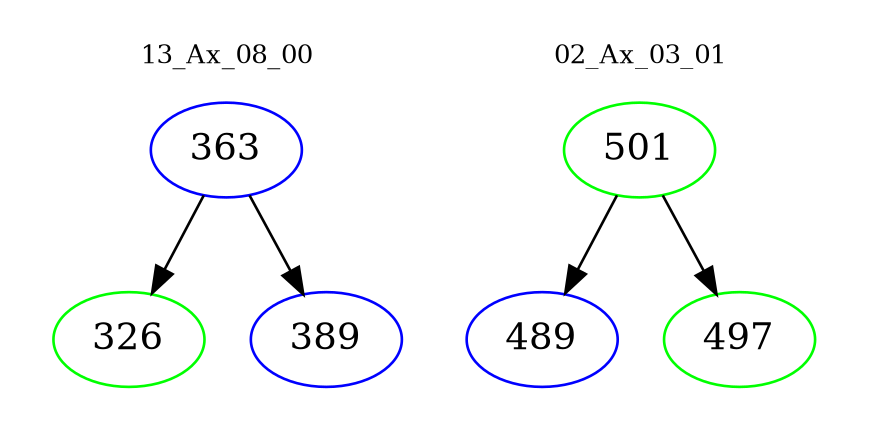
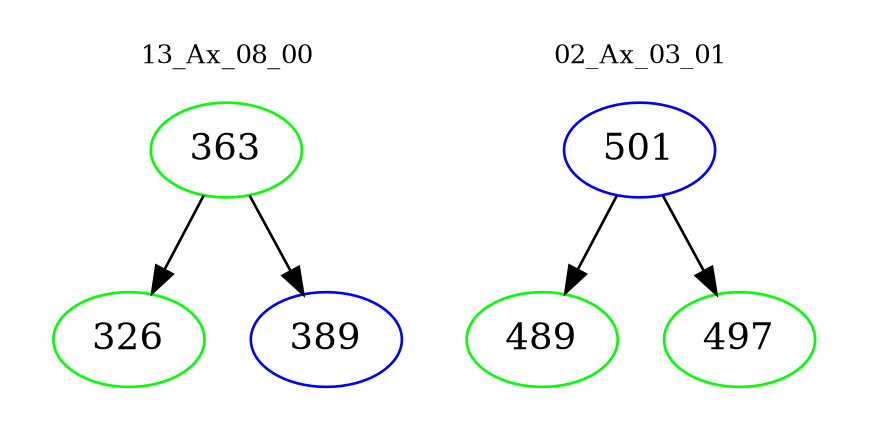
(226, 150) -> (226, 150)
(640, 150) -> (640, 150)
(542, 340) -> (542, 340)
